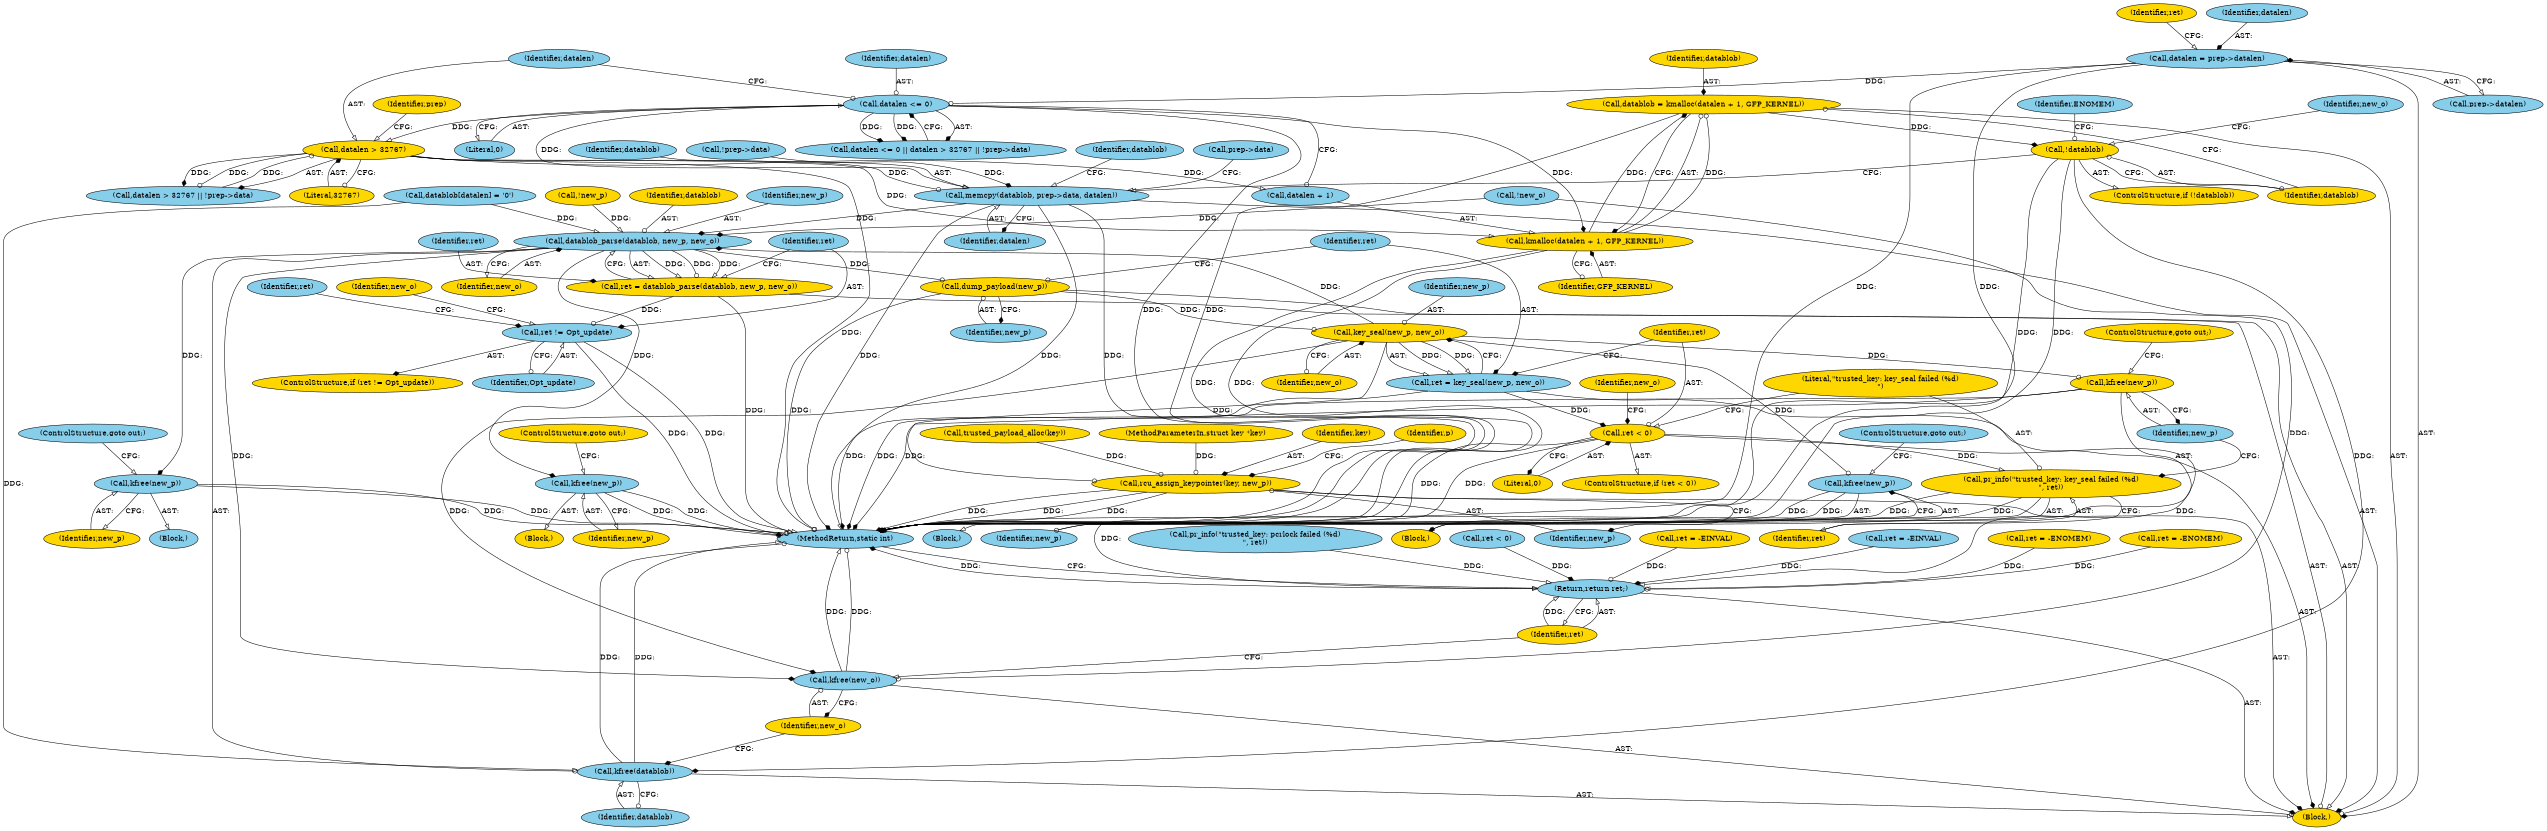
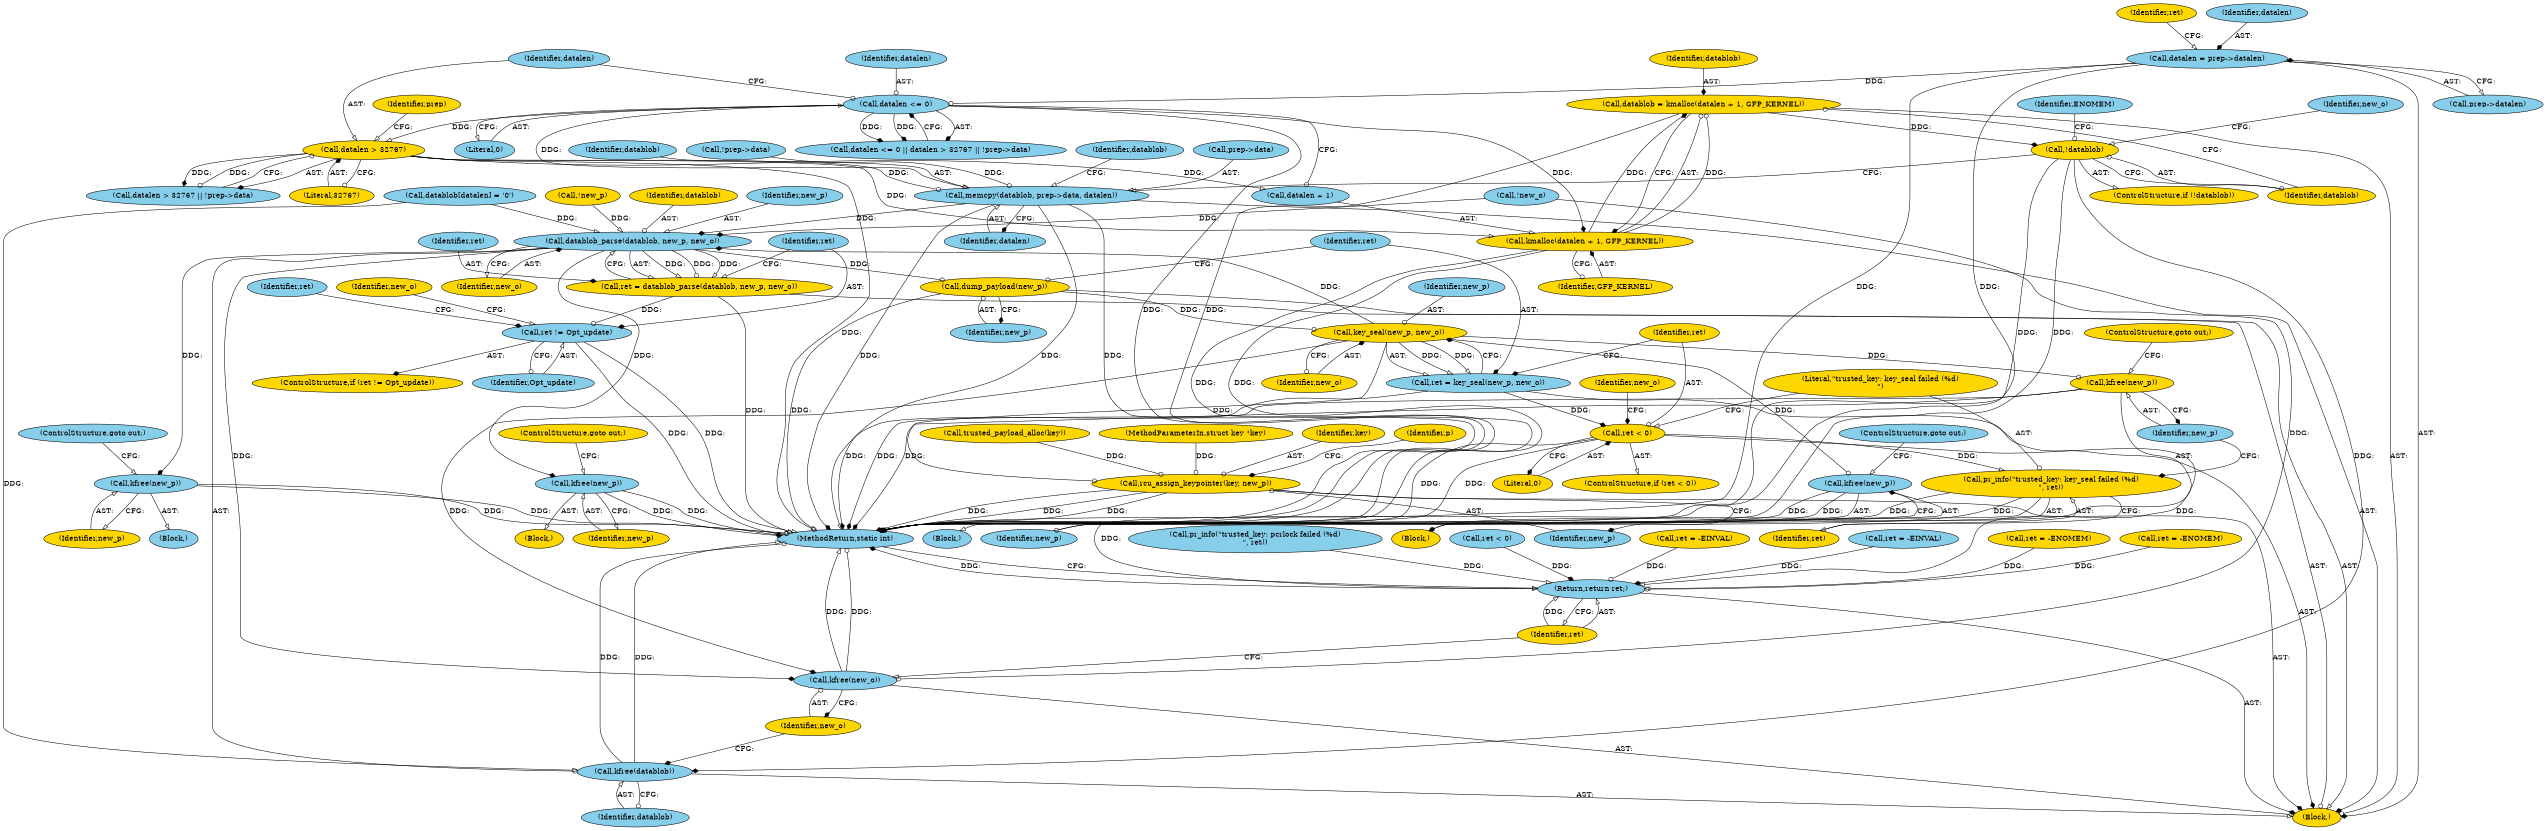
(925, 164) -> (926, 164)
(274, 173) -> (274, 173)
(1233, 173) -> (1232, 173)
(801, 372) -> (801, 371)
(1274, 457) -> (1273, 457)
